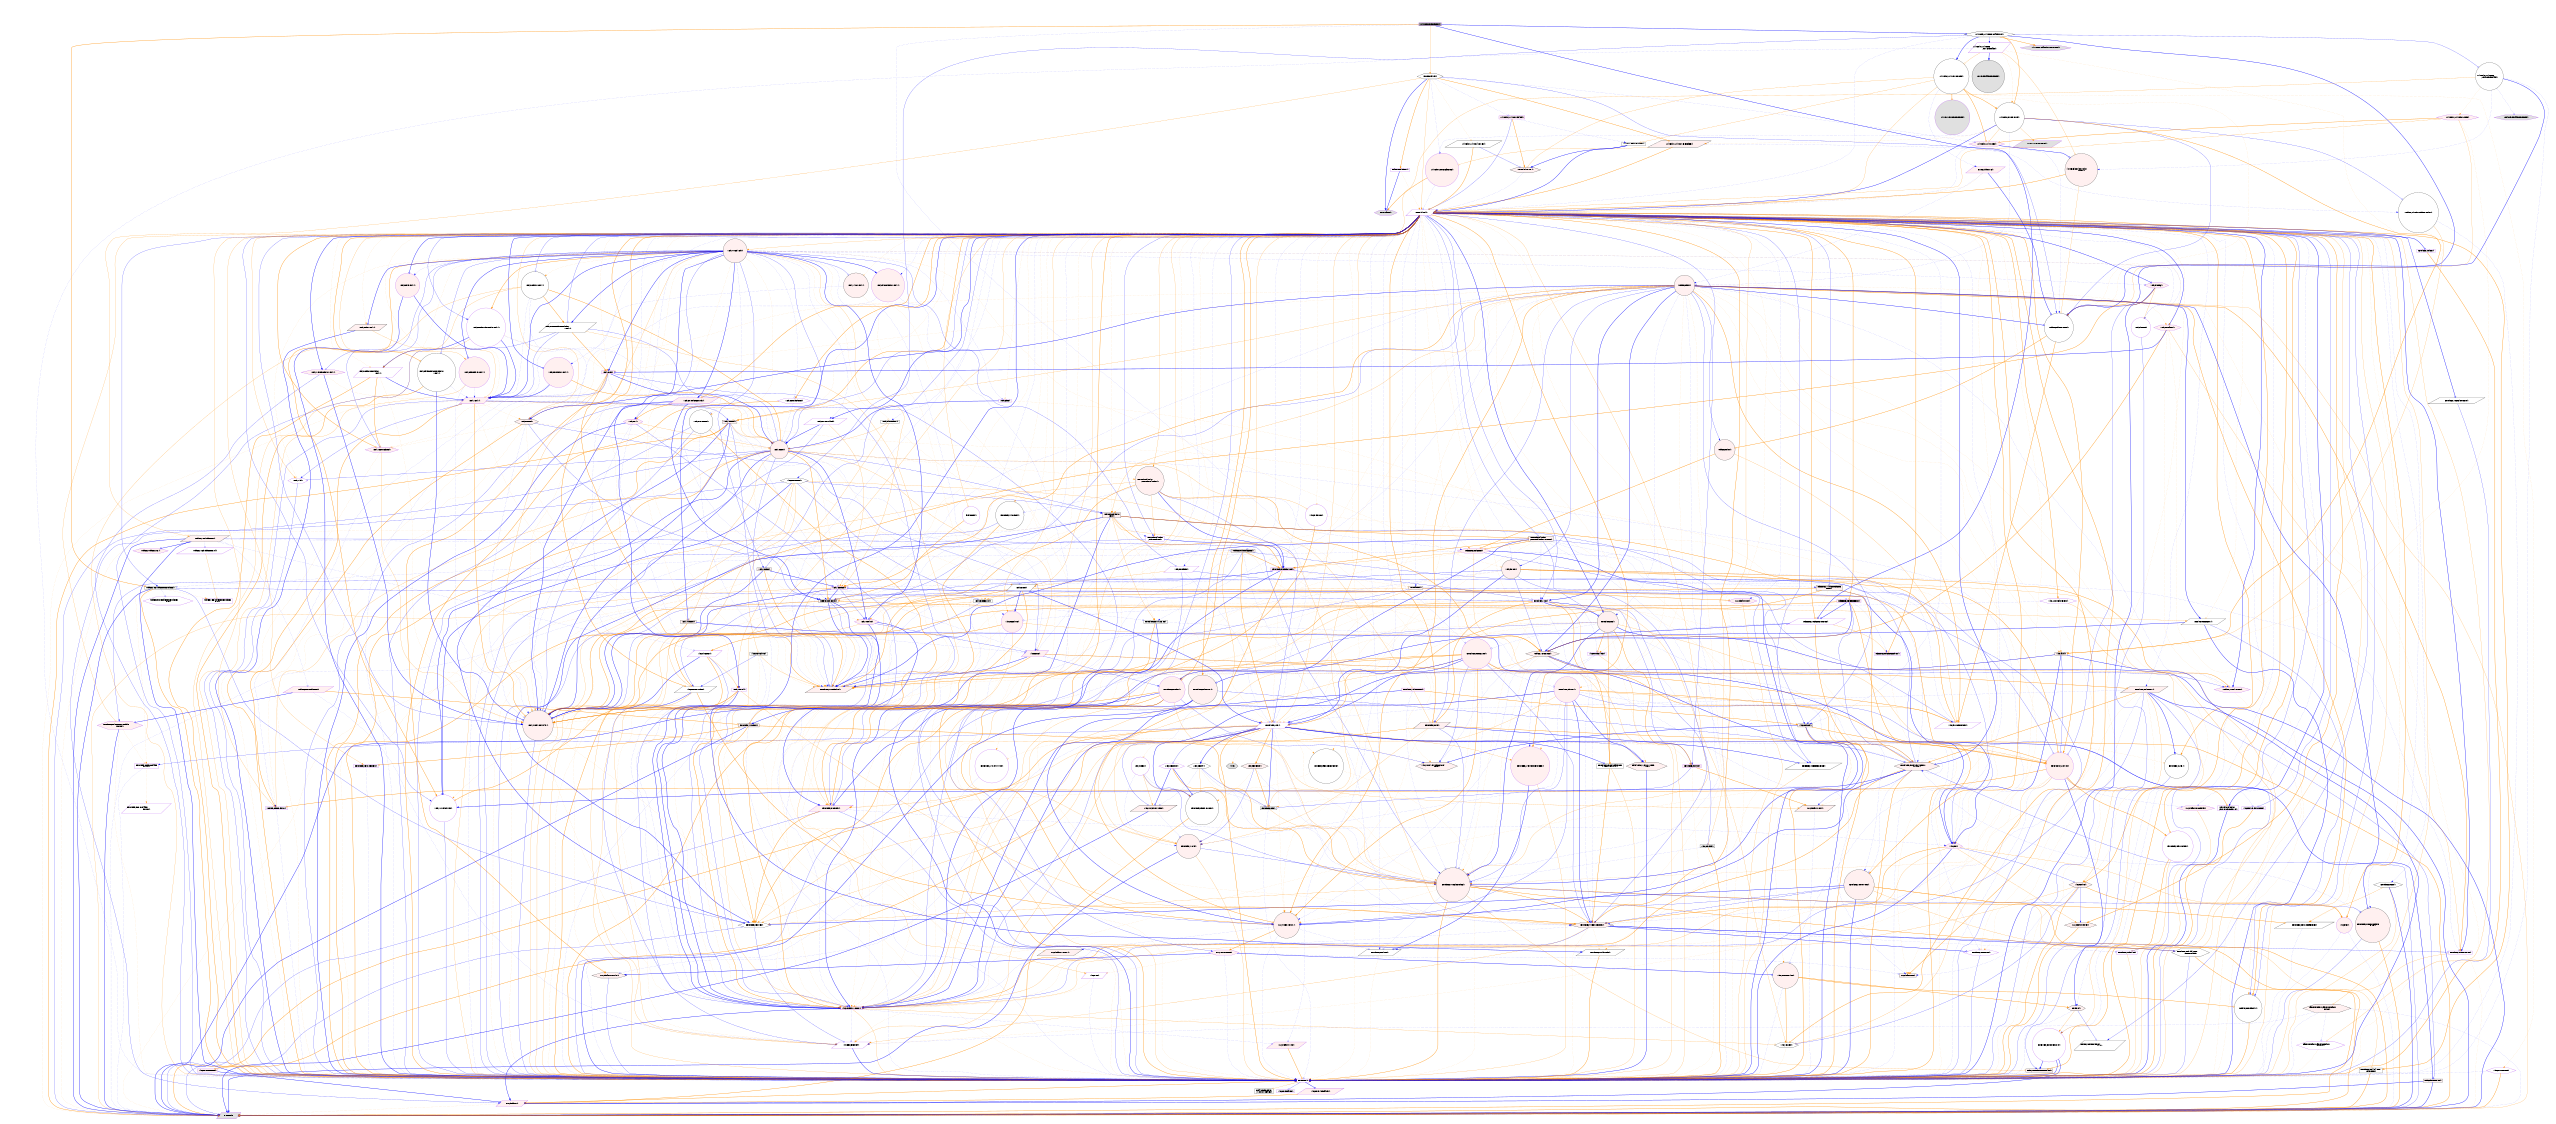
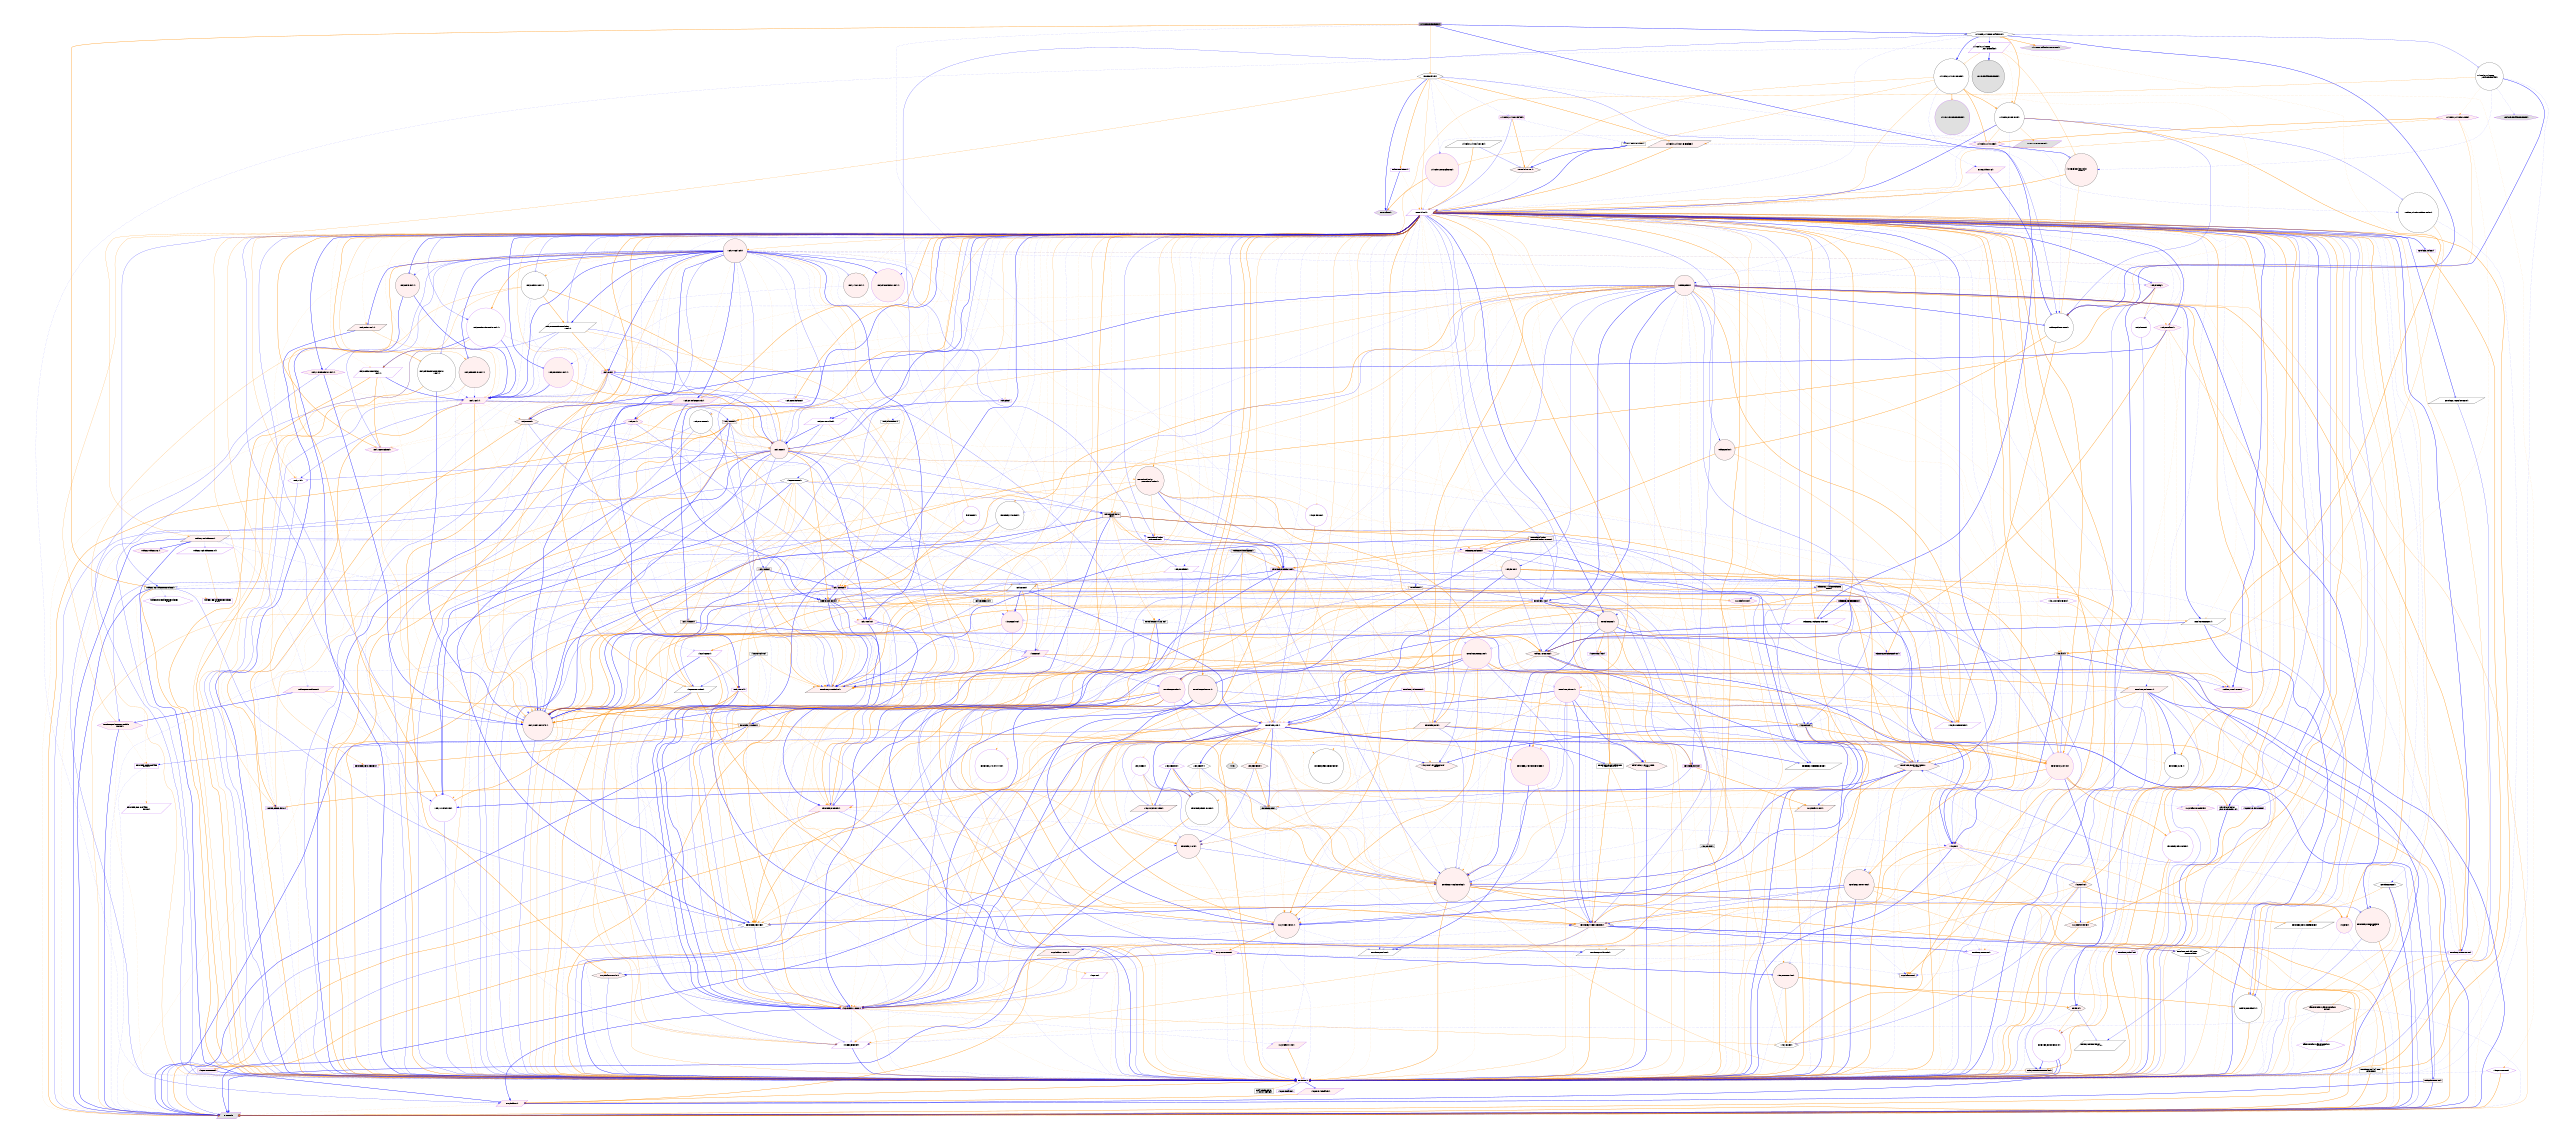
(408, 285) -> (408, 285)
(474, 372) -> (474, 372)
